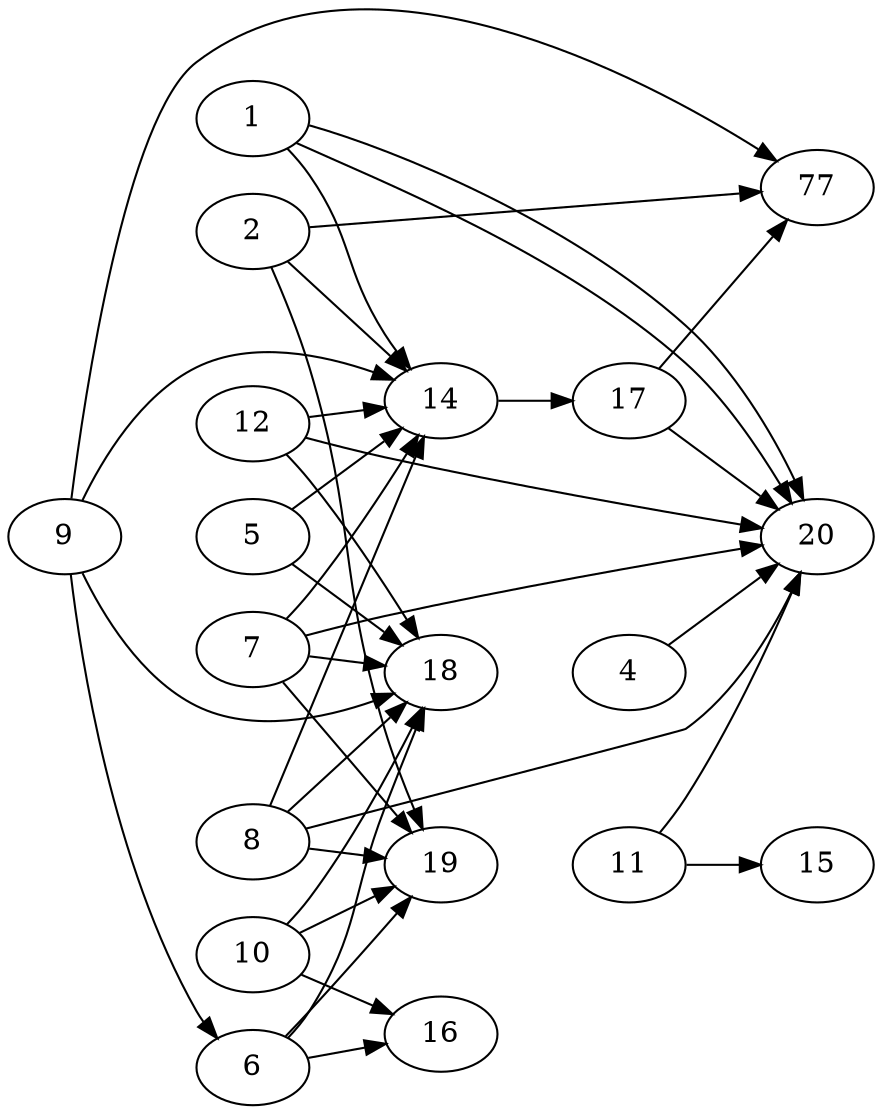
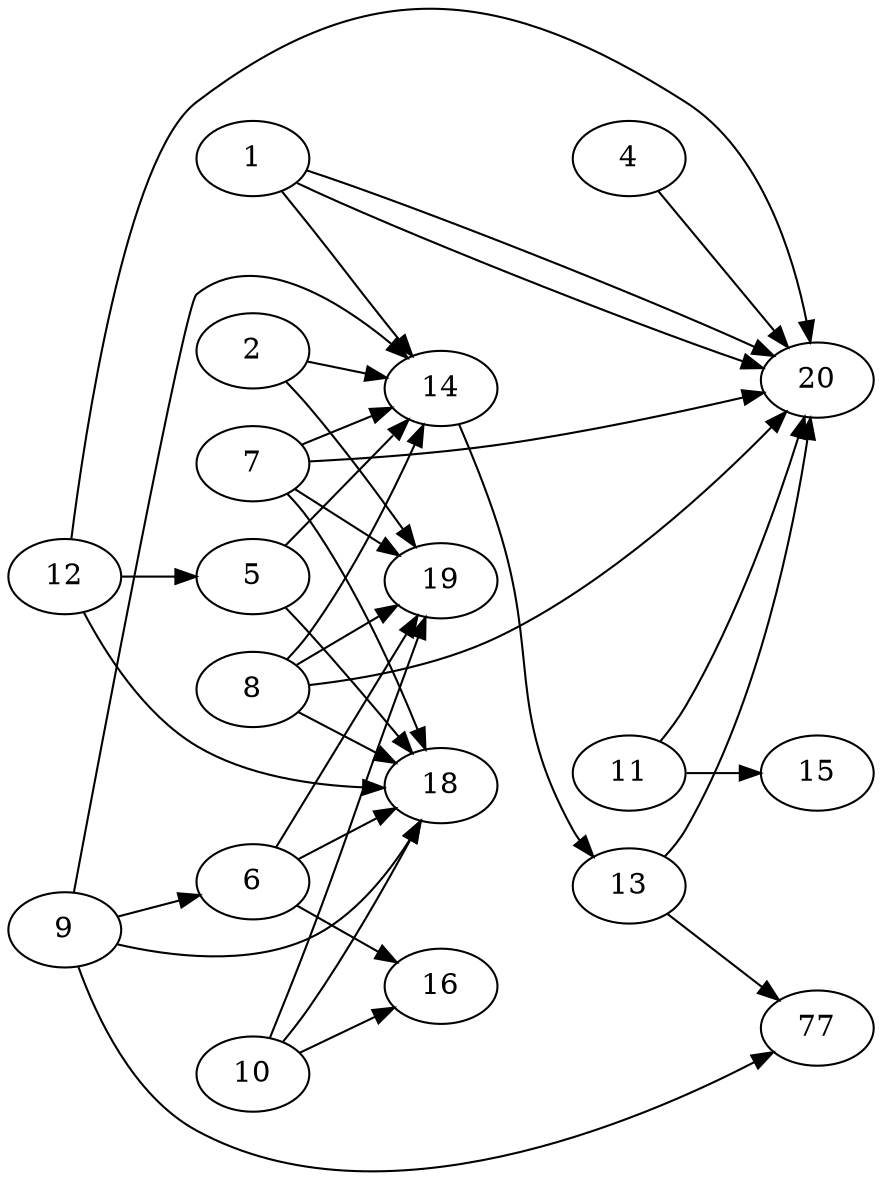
(546, 209) -> none
(629, 401) -> (629, 886)
(337, 414) -> (149, 577)
